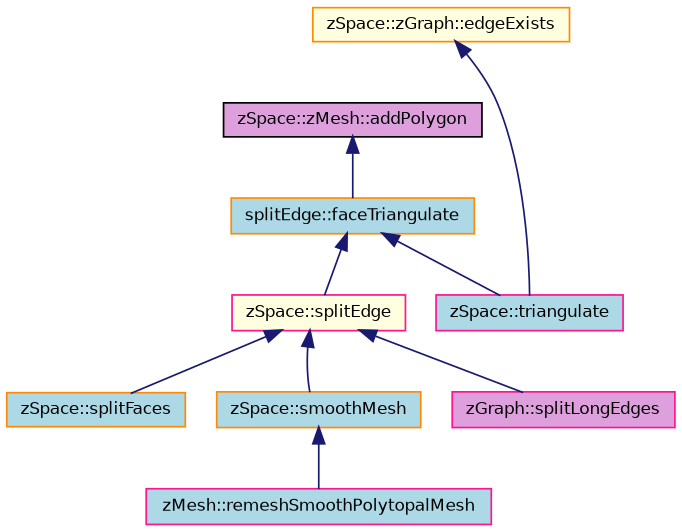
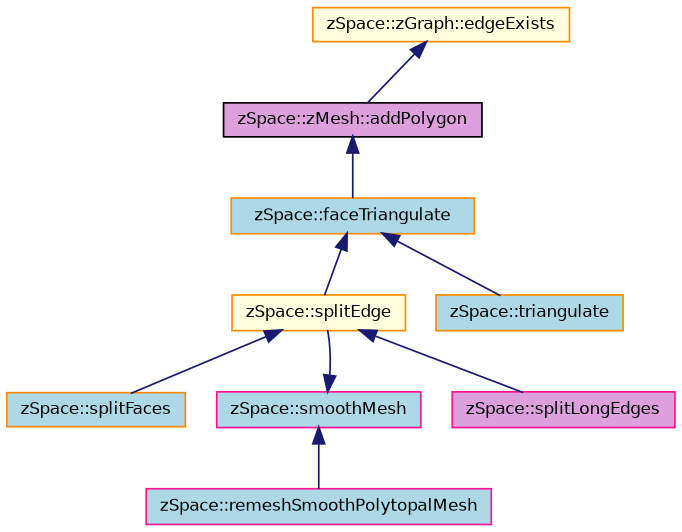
(517, 169) -> (391, 79)
(353, 216) -> (353, 216)
(319, 313) -> (319, 313)
(530, 313) -> (530, 313)
(307, 370) -> (330, 352)
(319, 410) -> (319, 410)
(564, 410) -> (564, 410)
(319, 507) -> (319, 507)
